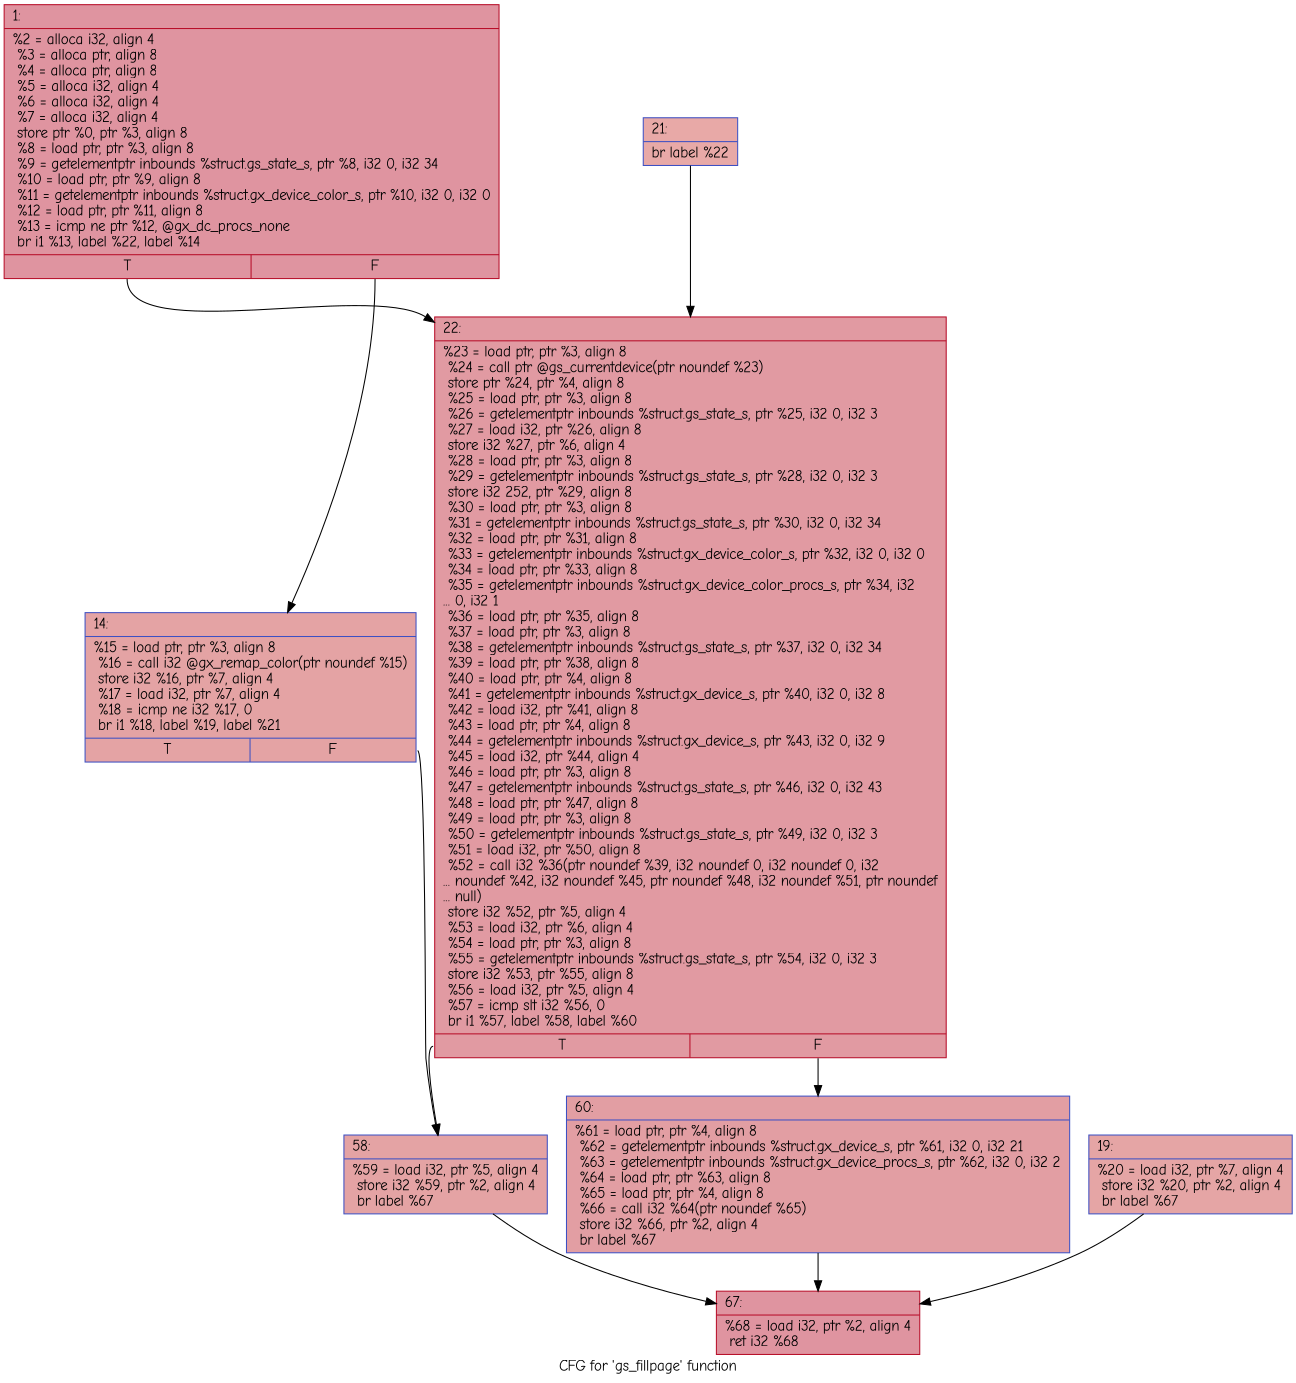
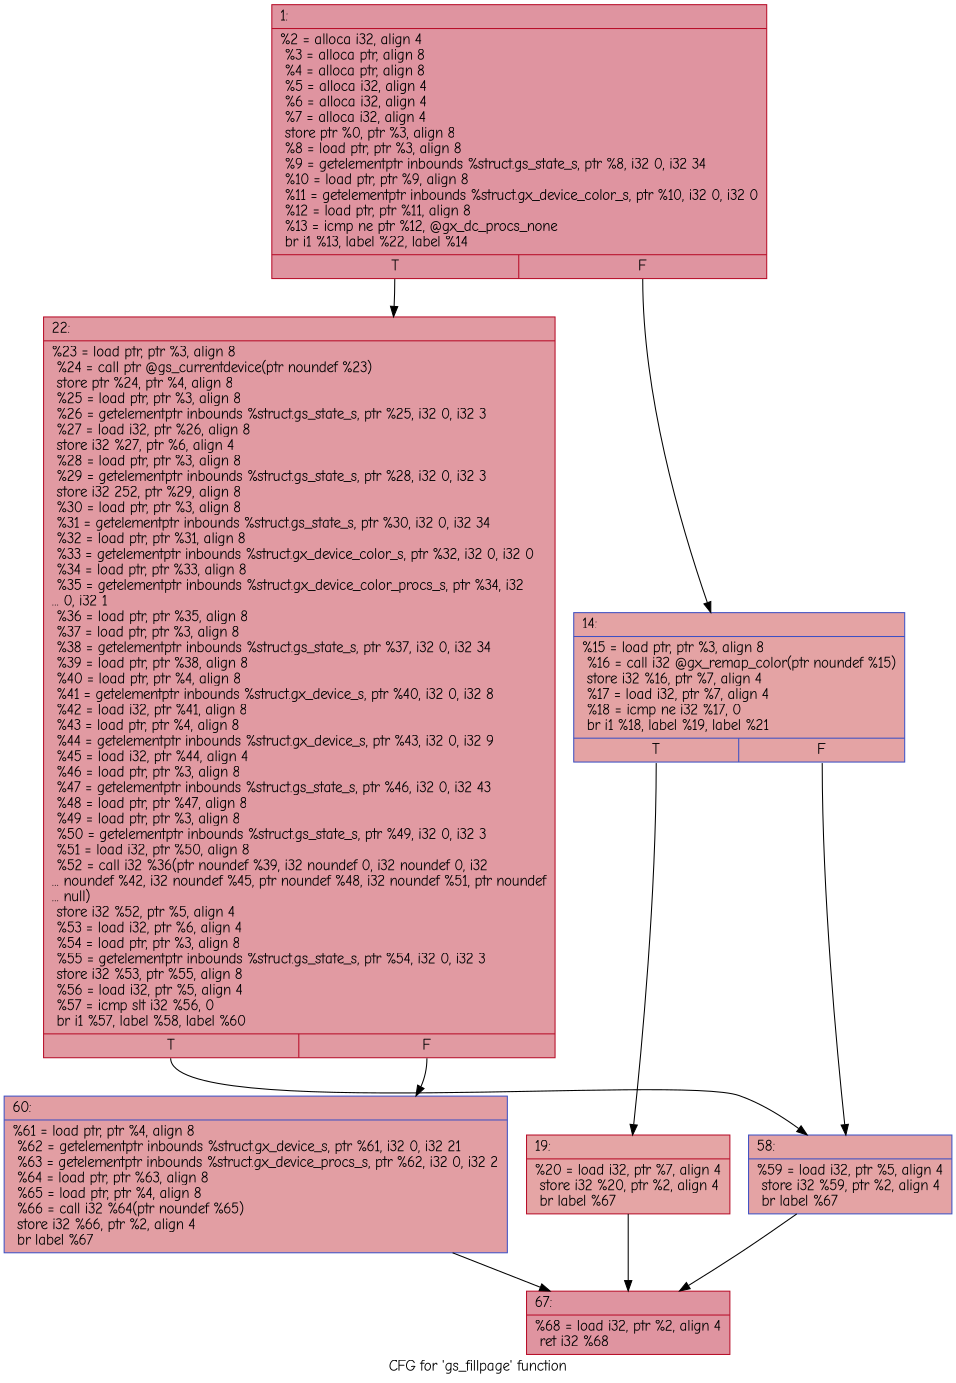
(690, 142) -> none
none -> (649, 944)
(1191, 1174) -> (628, 1174)
